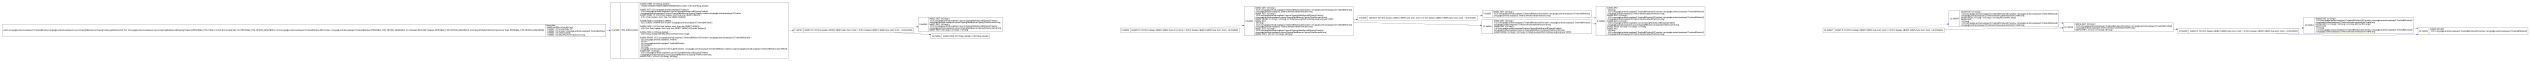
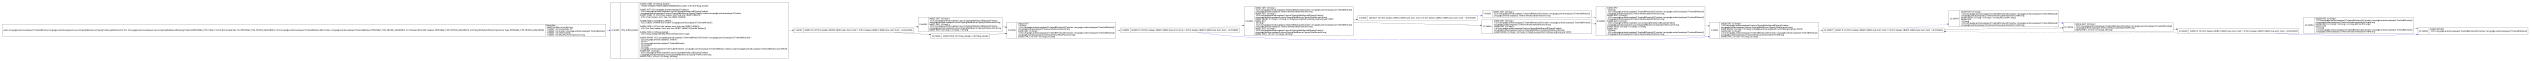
(2293, 29) -> (2062, 33)
none -> (1061, 30)
none -> (1764, 30)
